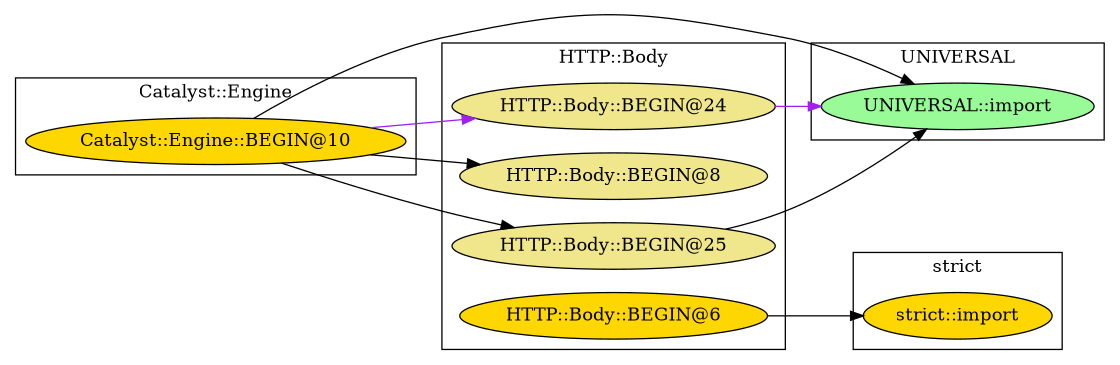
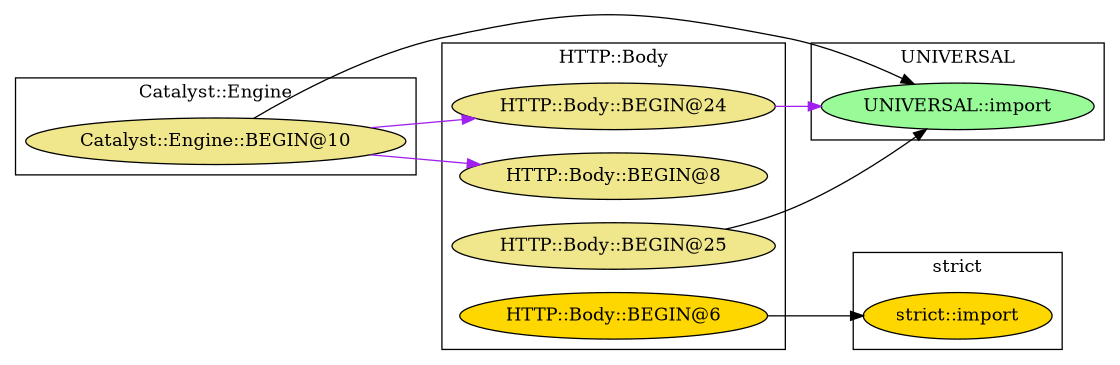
(216, 141) -> (216, 141)
(426, 160) -> (426, 160)
(391, 197) -> none
